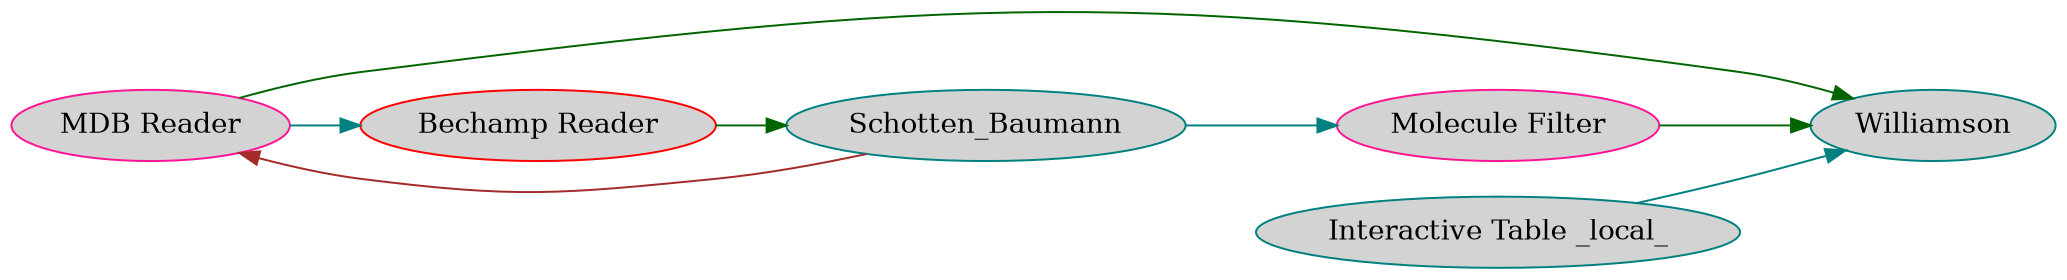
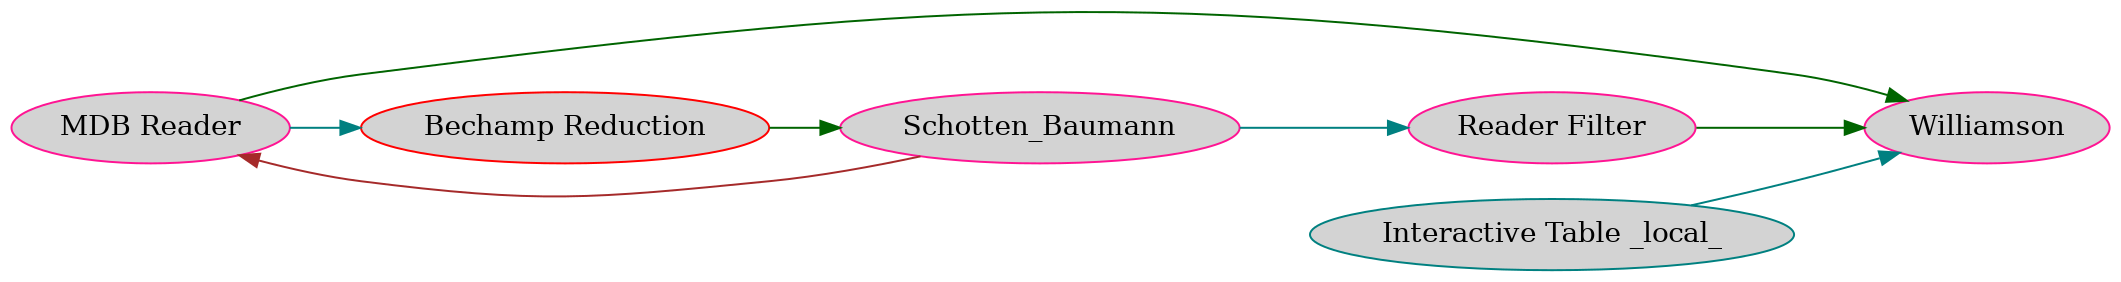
(538, 125) -> (565, 128)
(986, 125) -> (1040, 128)
(1498, 125) -> (1552, 128)
(1933, 125) -> (1987, 128)
